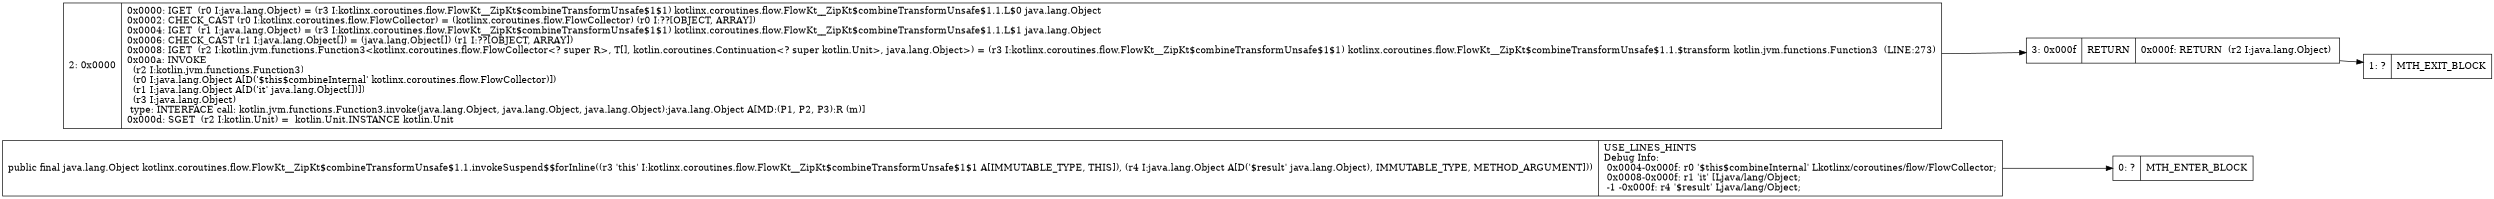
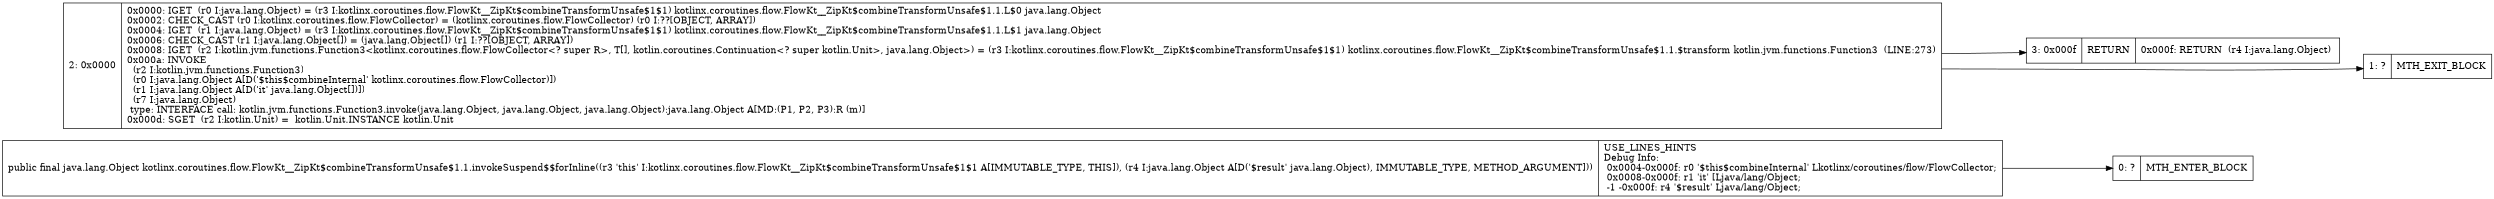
(2238, 50) -> (2238, 50)
(2348, 61) -> (2149, 70)
(182, 100) -> (182, 100)
